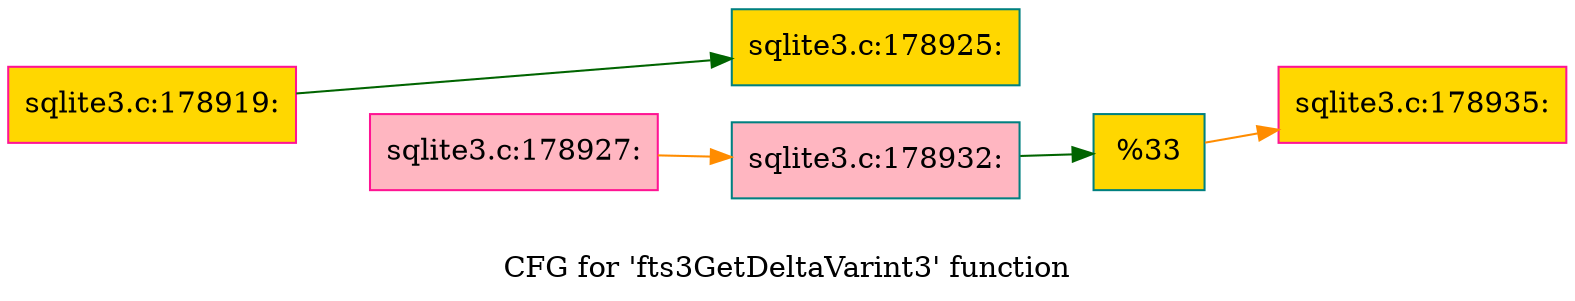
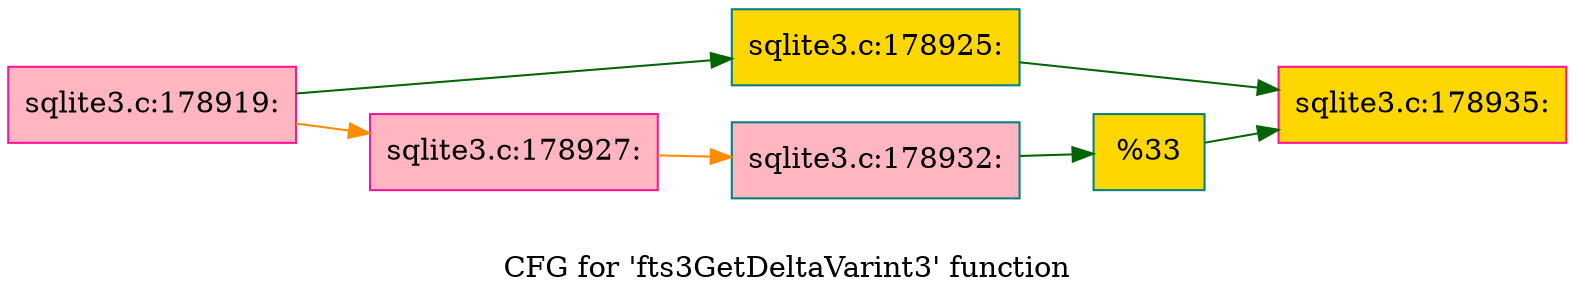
none -> (1139, 75)
(152, 105) -> (152, 105)
none -> (322, 127)
(1231, 138) -> (1231, 138)
